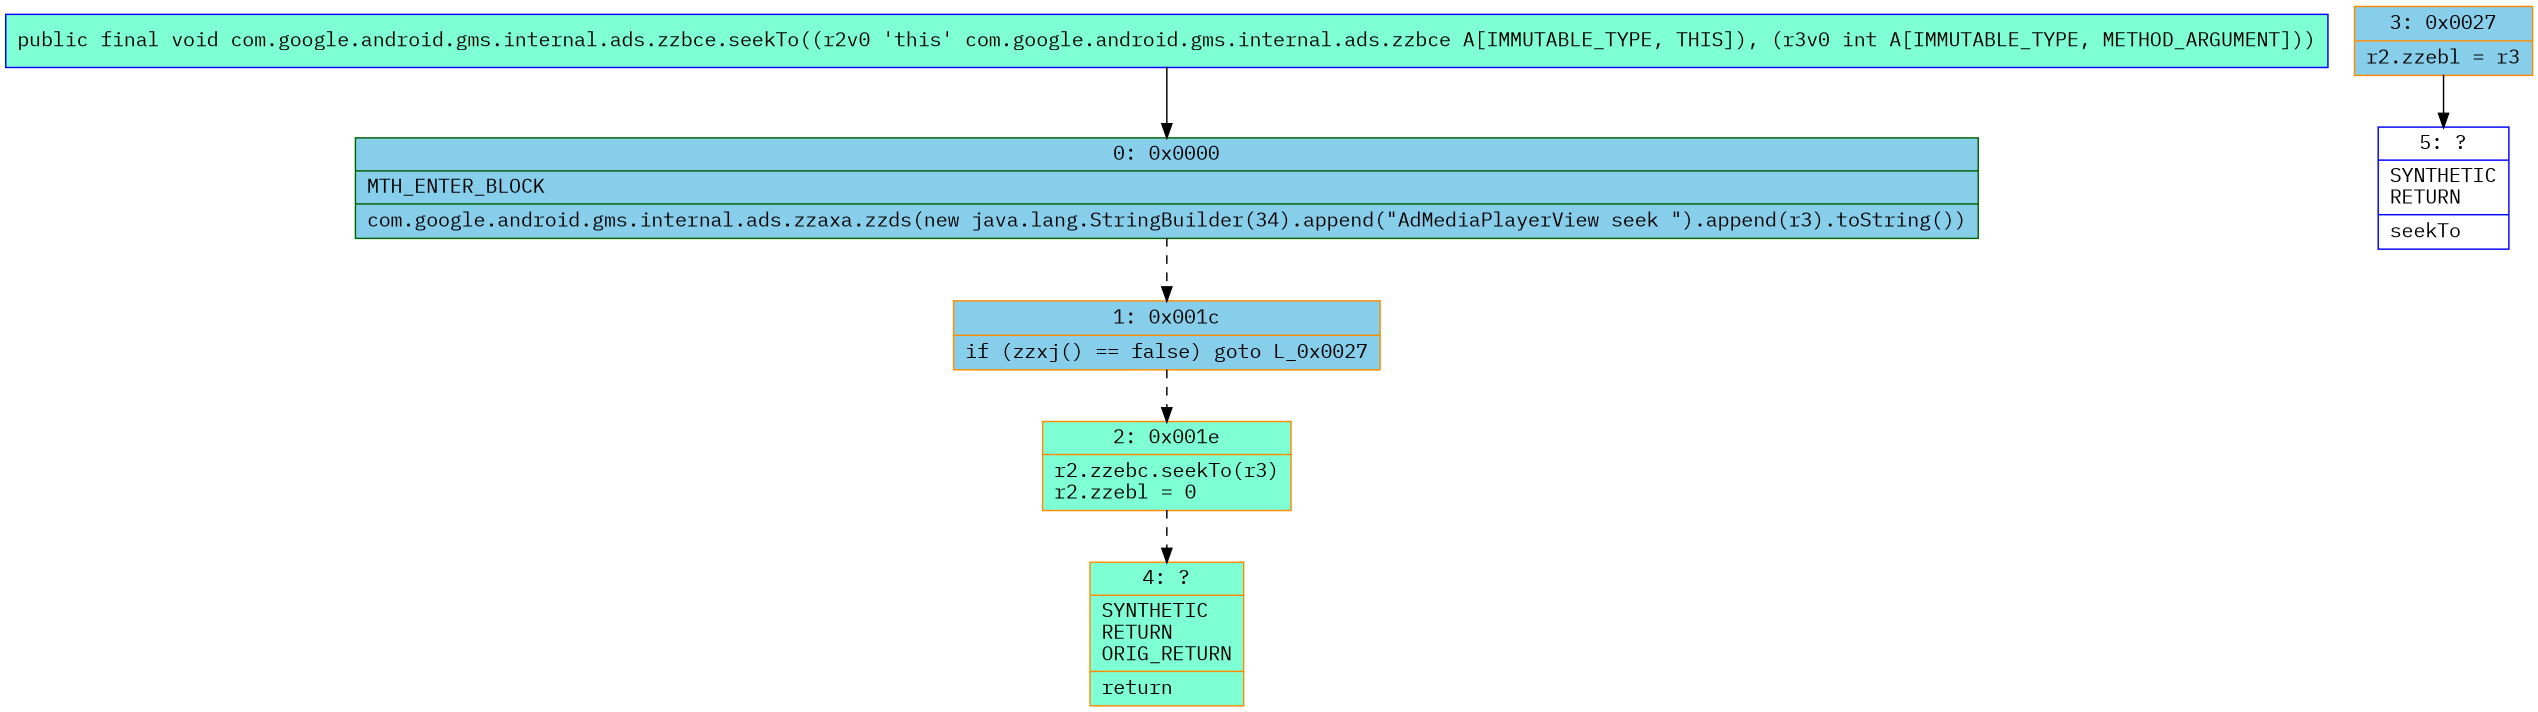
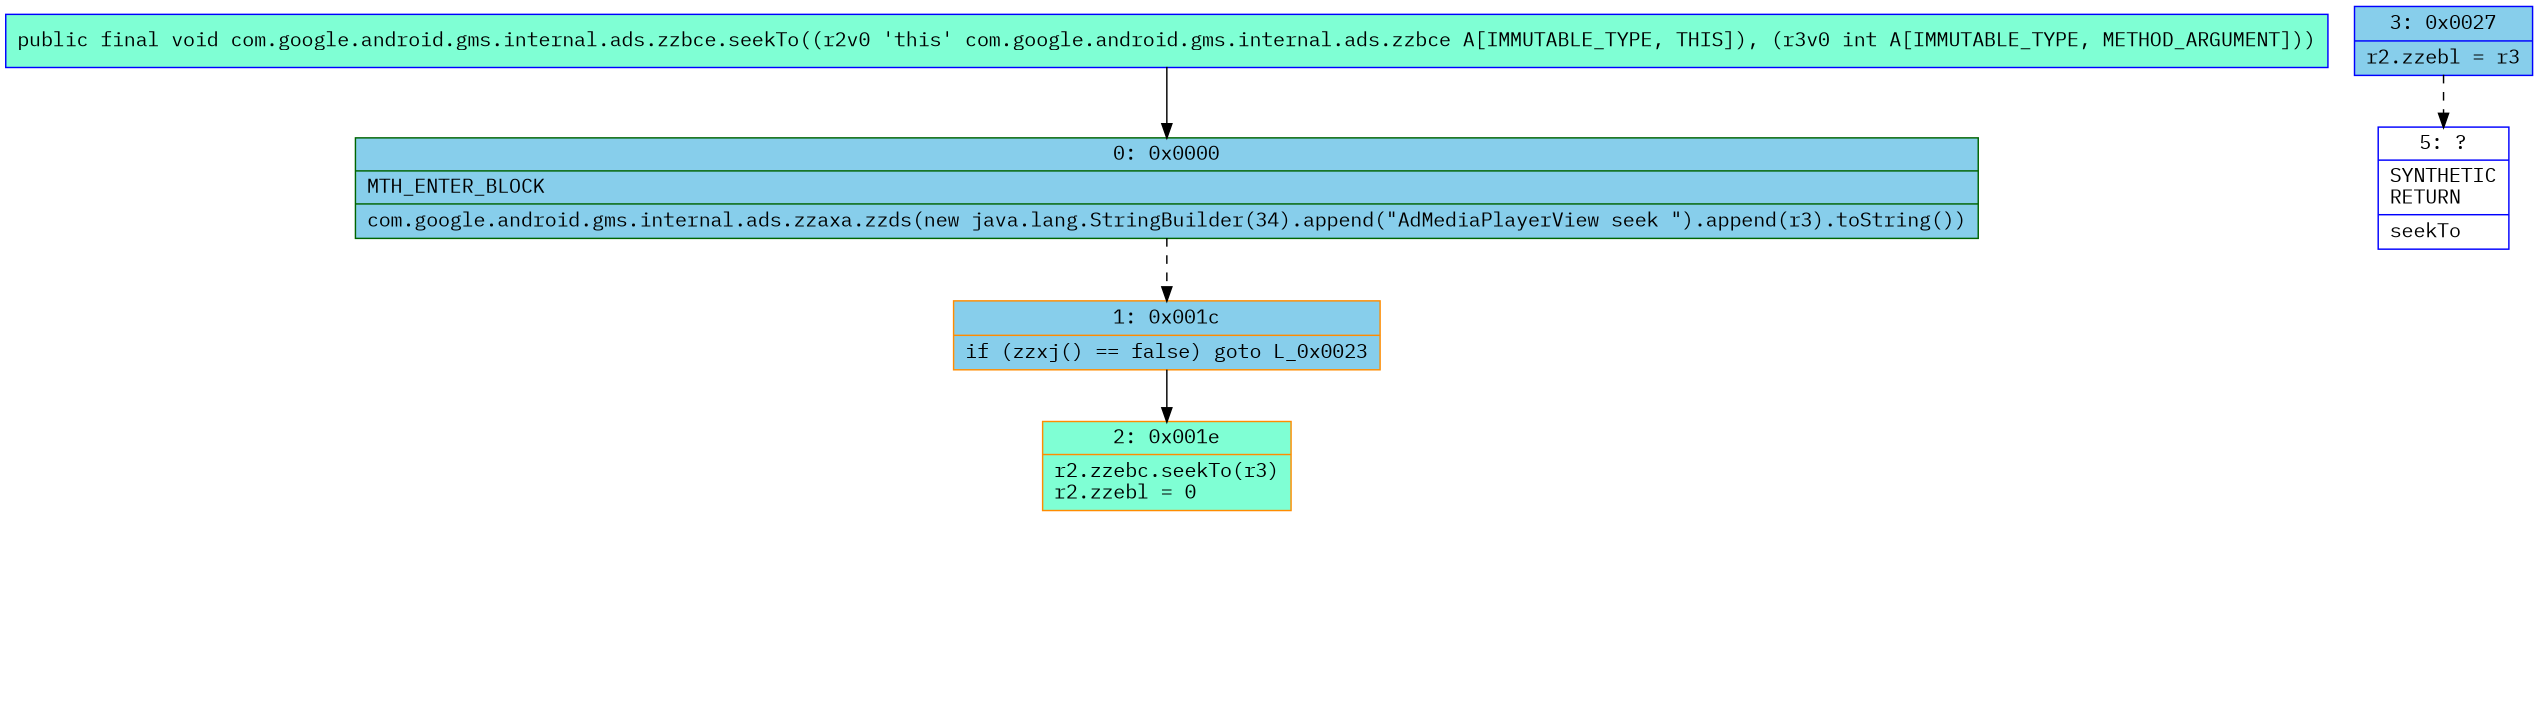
(2444, 41) -> (2444, 41)
(2444, 94) -> (2444, 94)
(1167, 352) -> (1167, 352)
(1167, 389) -> (1167, 389)
(1167, 634) -> none
